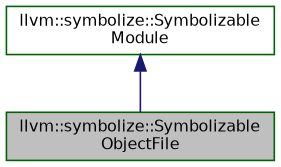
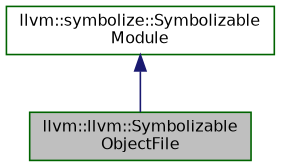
(140, 136) -> (140, 136)
